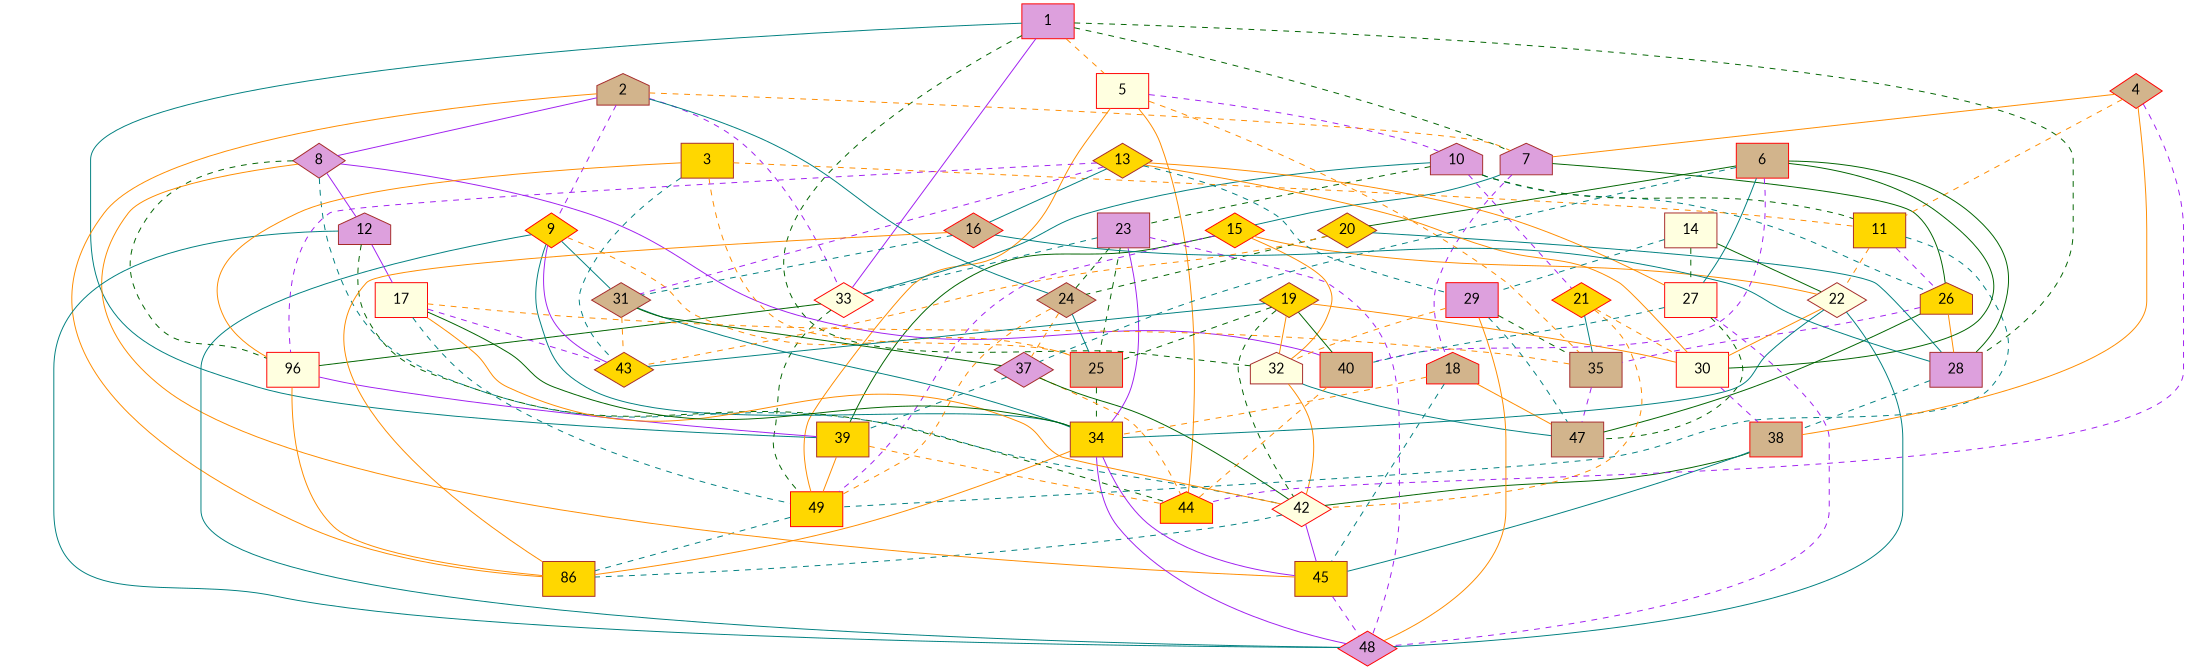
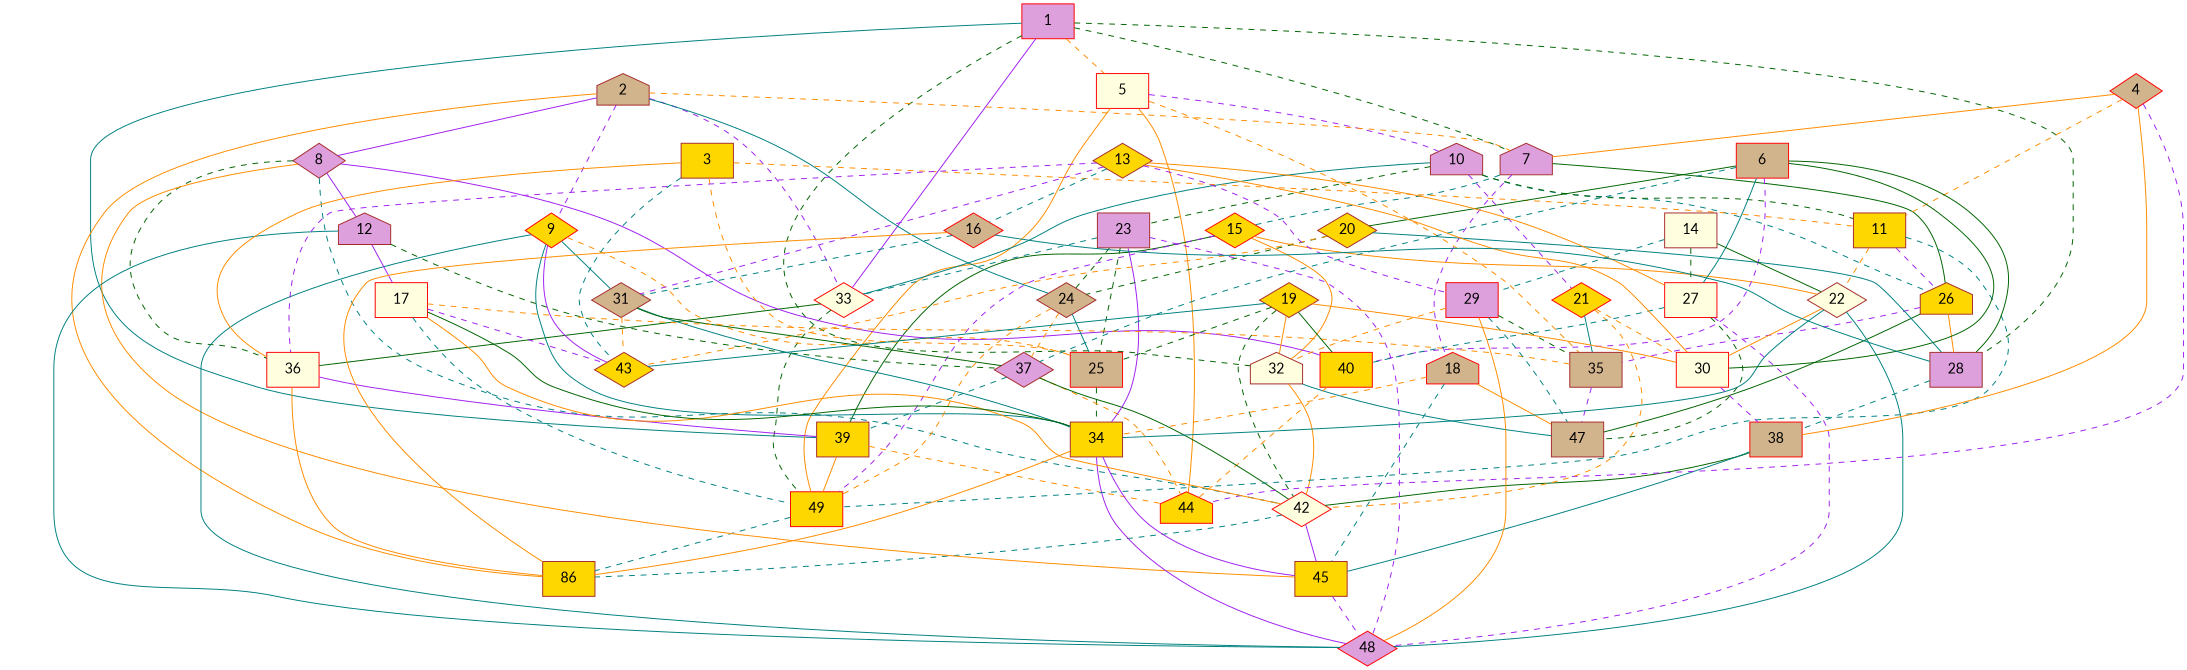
(1048, 195) -> (1048, 195)
(1390, 200) -> (1390, 200)
(1293, 233) -> (1293, 233)
(293, 370) -> (293, 370)
(1346, 370) -> (1346, 370)
(720, 413) -> (687, 338)
